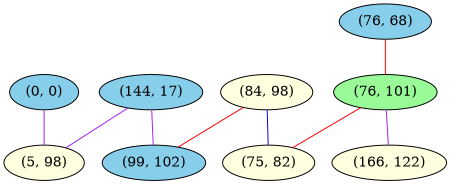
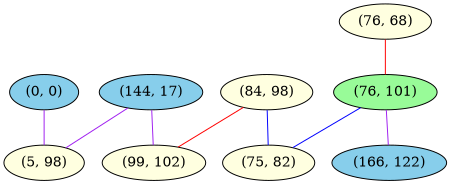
(385, 22) -> (385, 22)
(327, 128) -> (327, 128)
(154, 163) -> (154, 163)
(389, 163) -> (389, 163)
